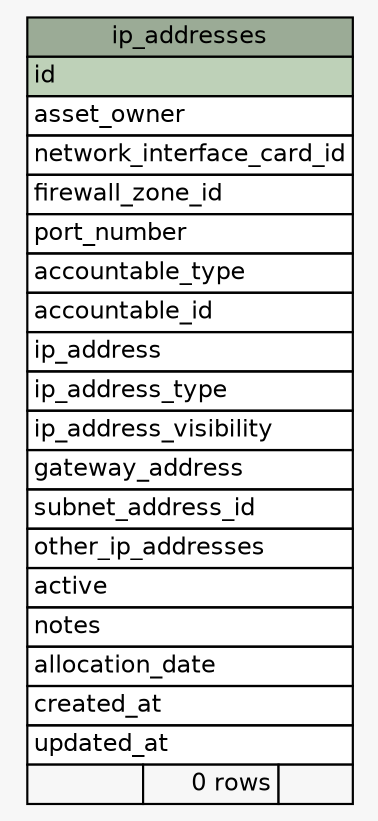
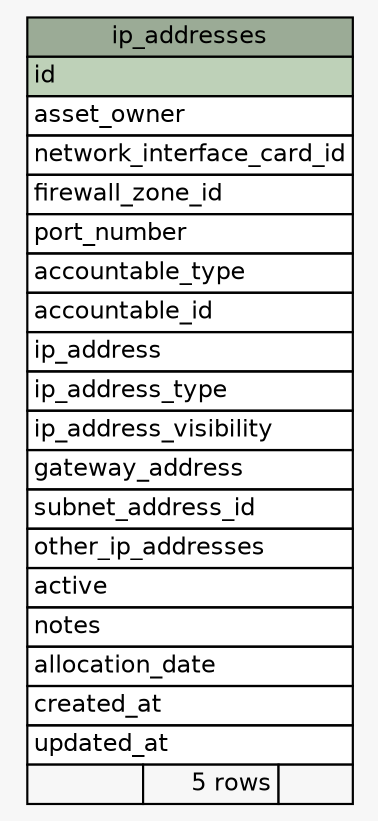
(232, 783) -> (232, 783)
